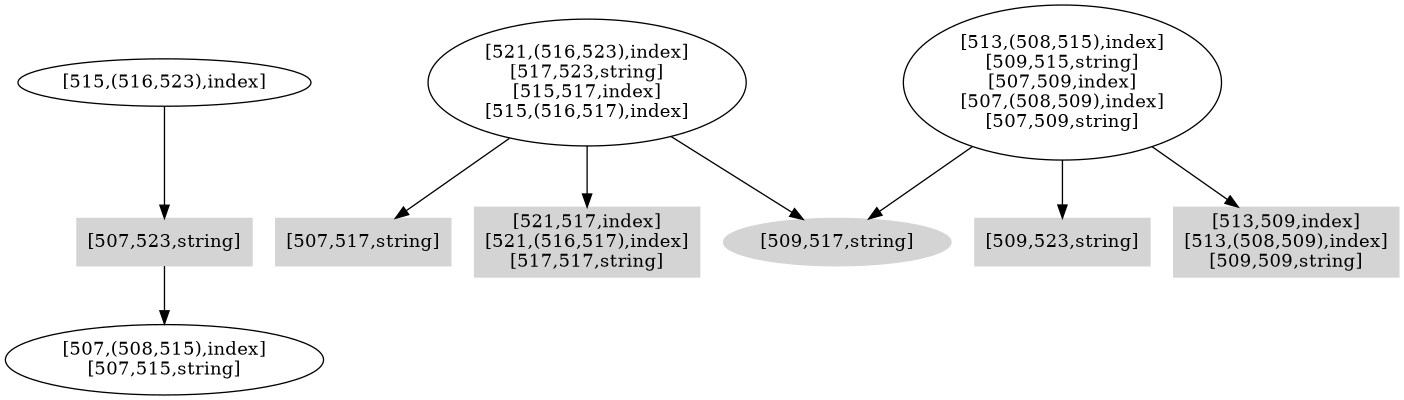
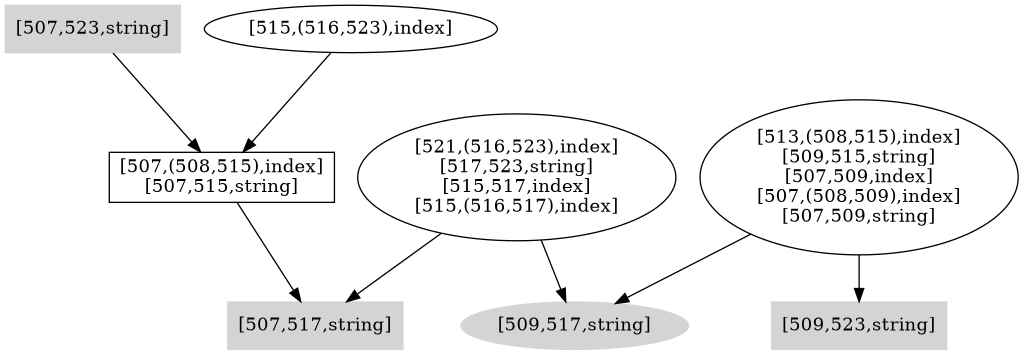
(164, 156) -> (291, 98)
(587, 242) -> none
(1286, 242) -> none
none -> (265, 247)
(164, 360) -> (222, 177)
